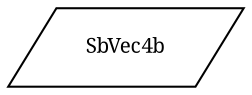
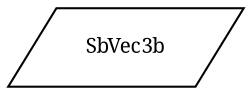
(126, 47) -> (126, 47)
